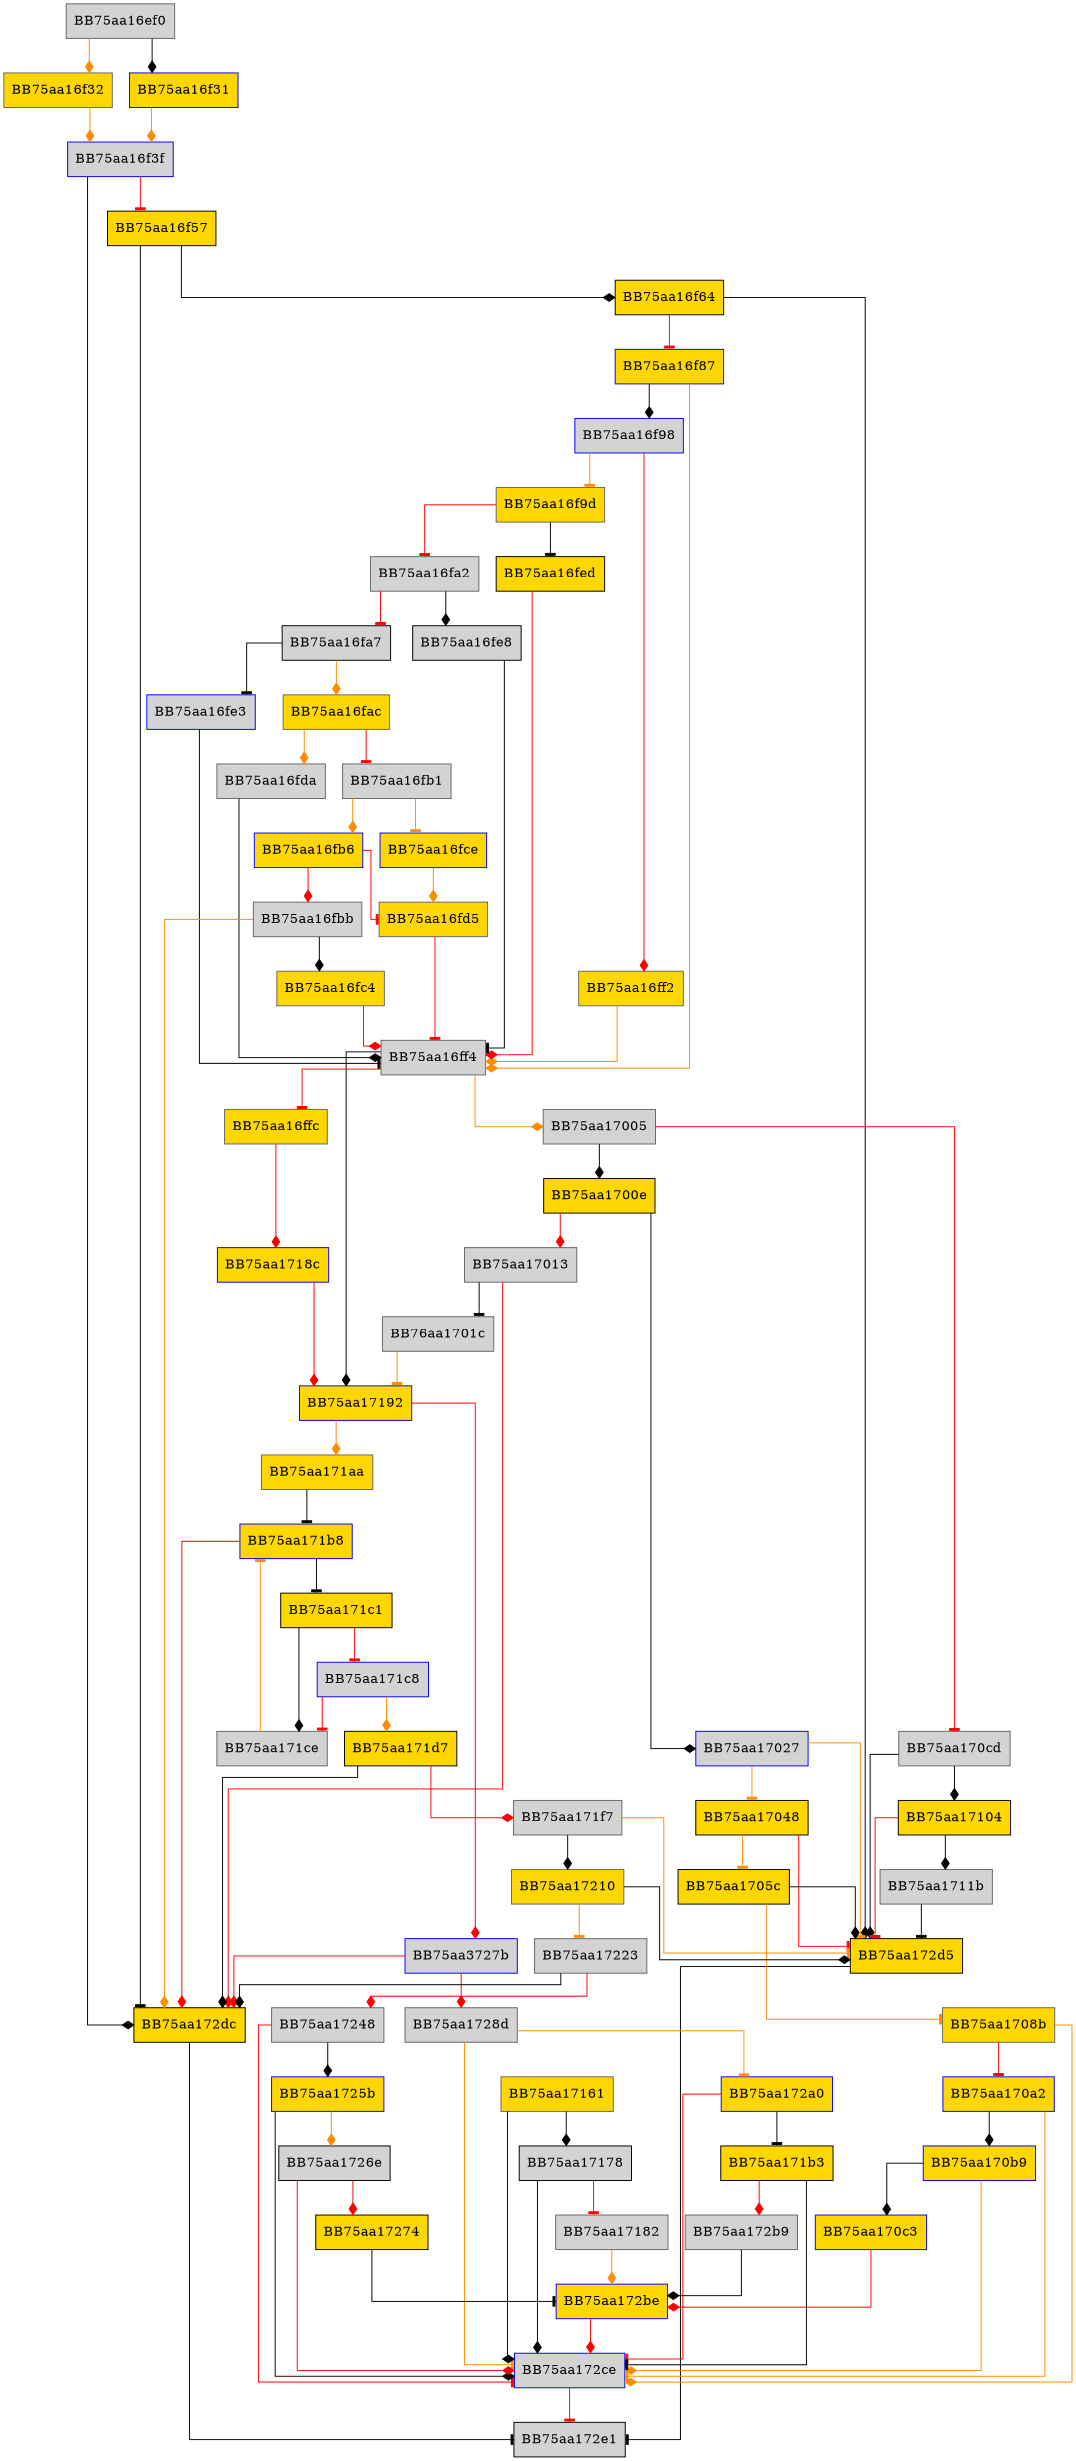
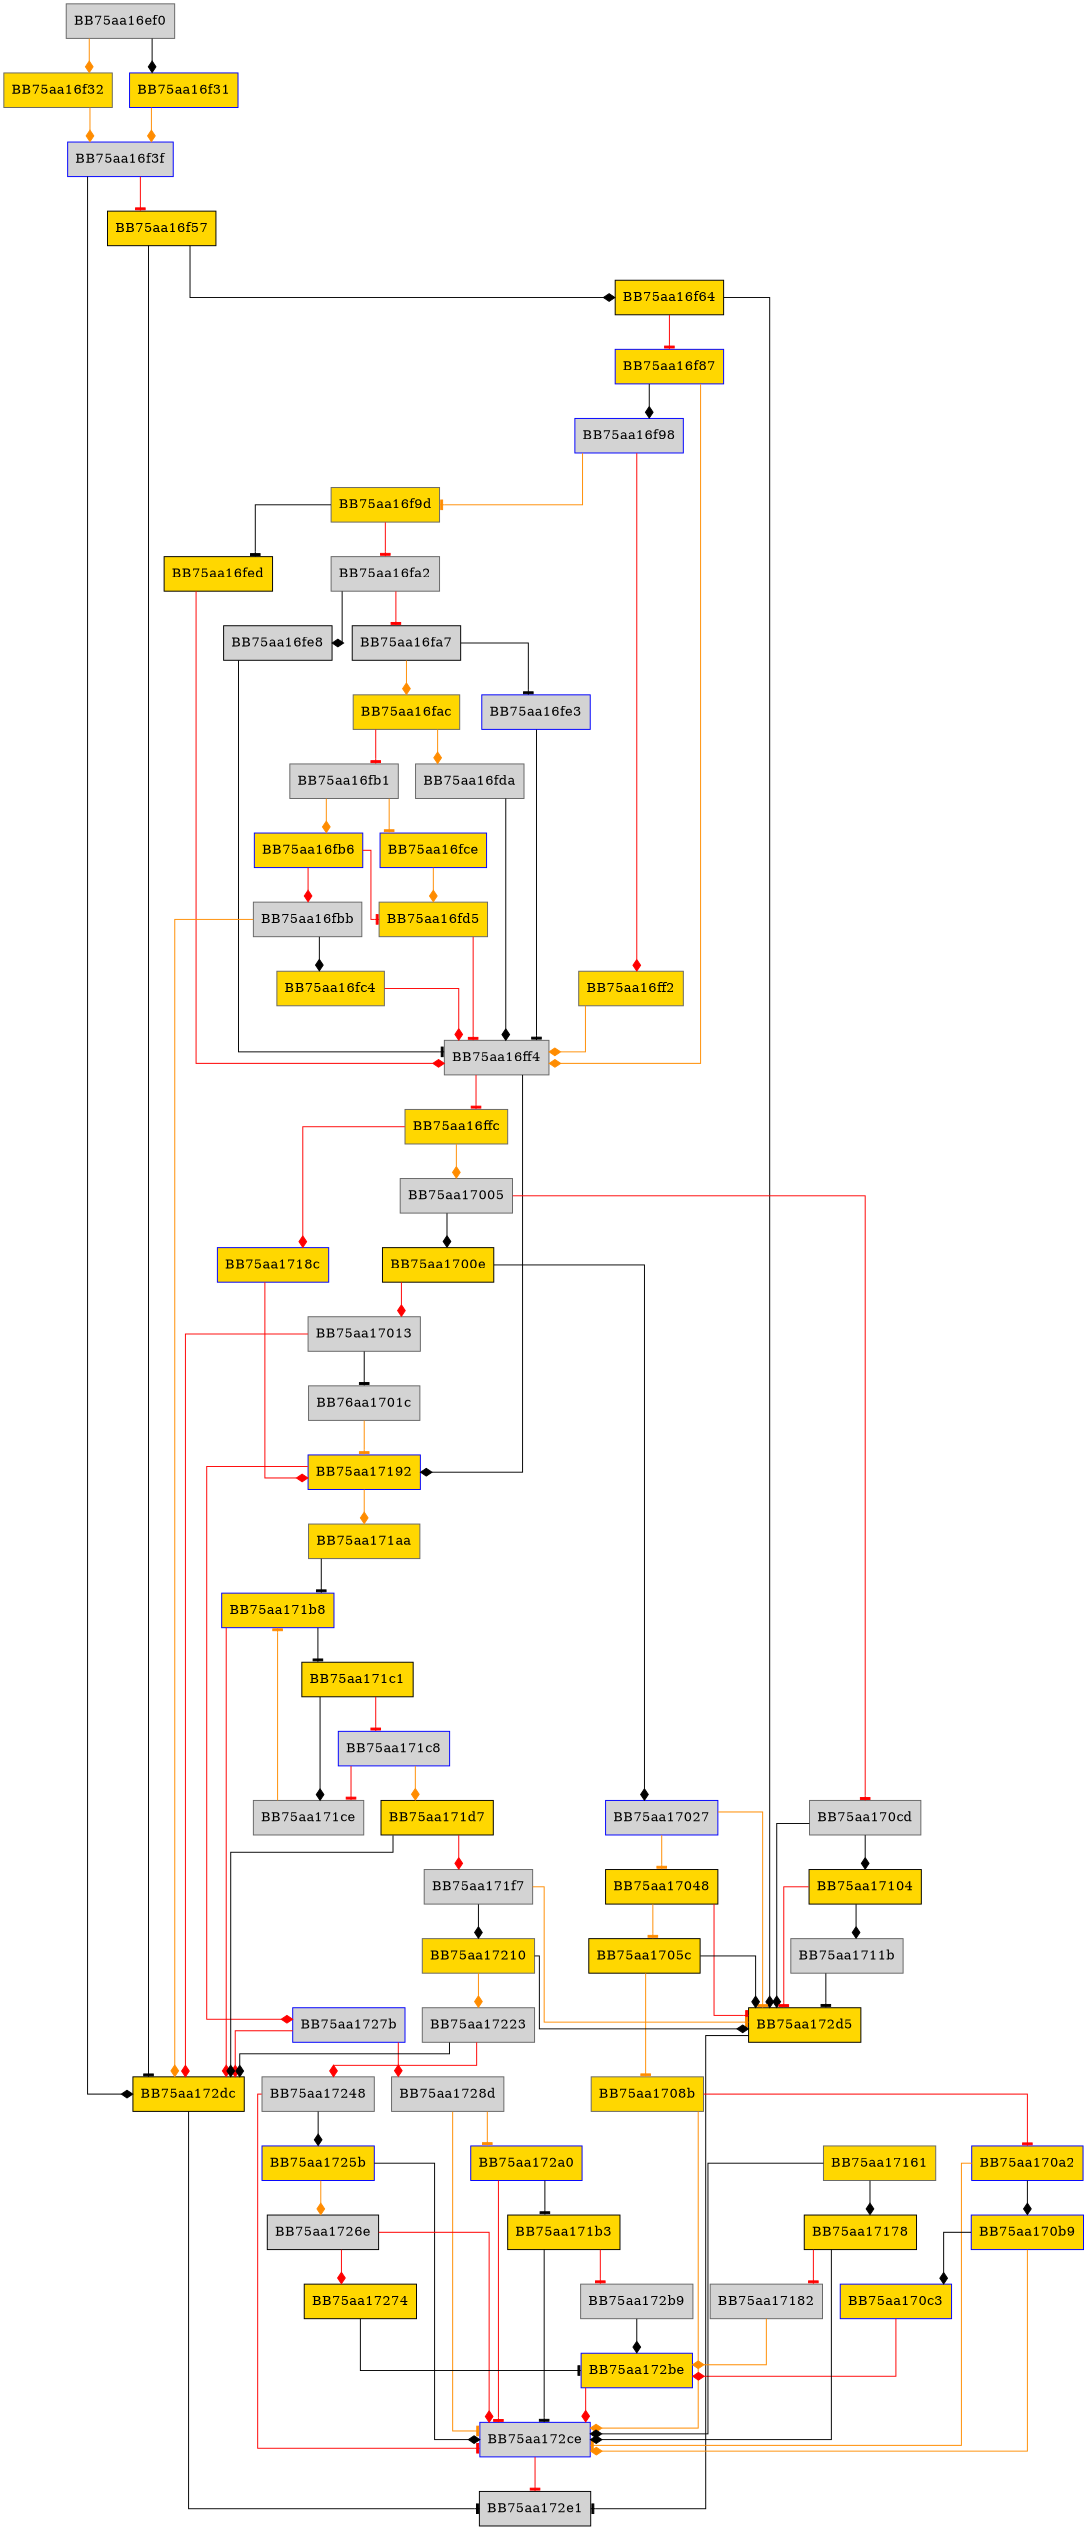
(477, 1127) -> (456, 1155)
(579, 1919) -> (478, 1985)
(461, 1956) -> (349, 2025)
(575, 2163) -> (860, 2232)
(759, 2192) -> (600, 2264)
